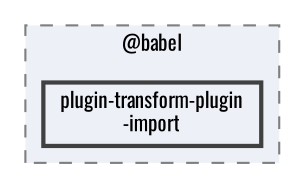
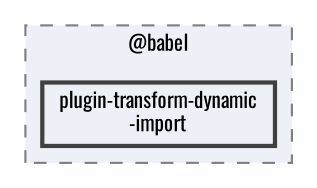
(152, 114) -> (159, 114)
